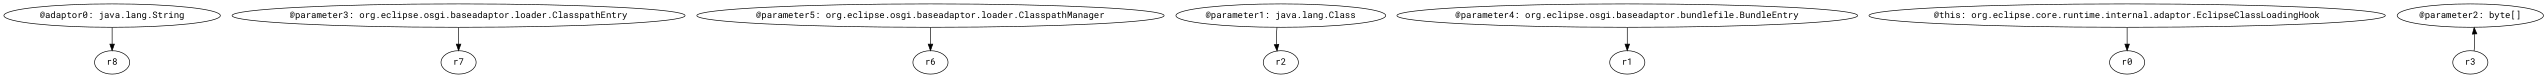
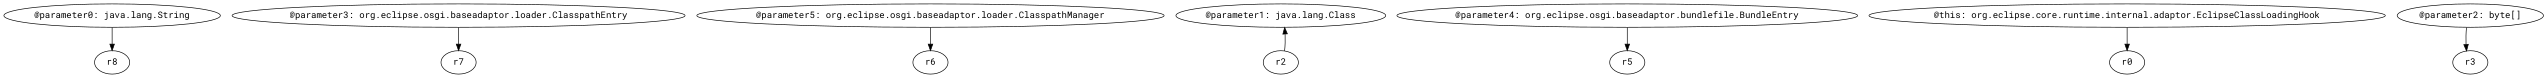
(112, 16) -> (112, 16)
(1276, 36) -> (1285, 43)
(2475, 43) -> (2466, 36)
(1627, 62) -> (1627, 62)
